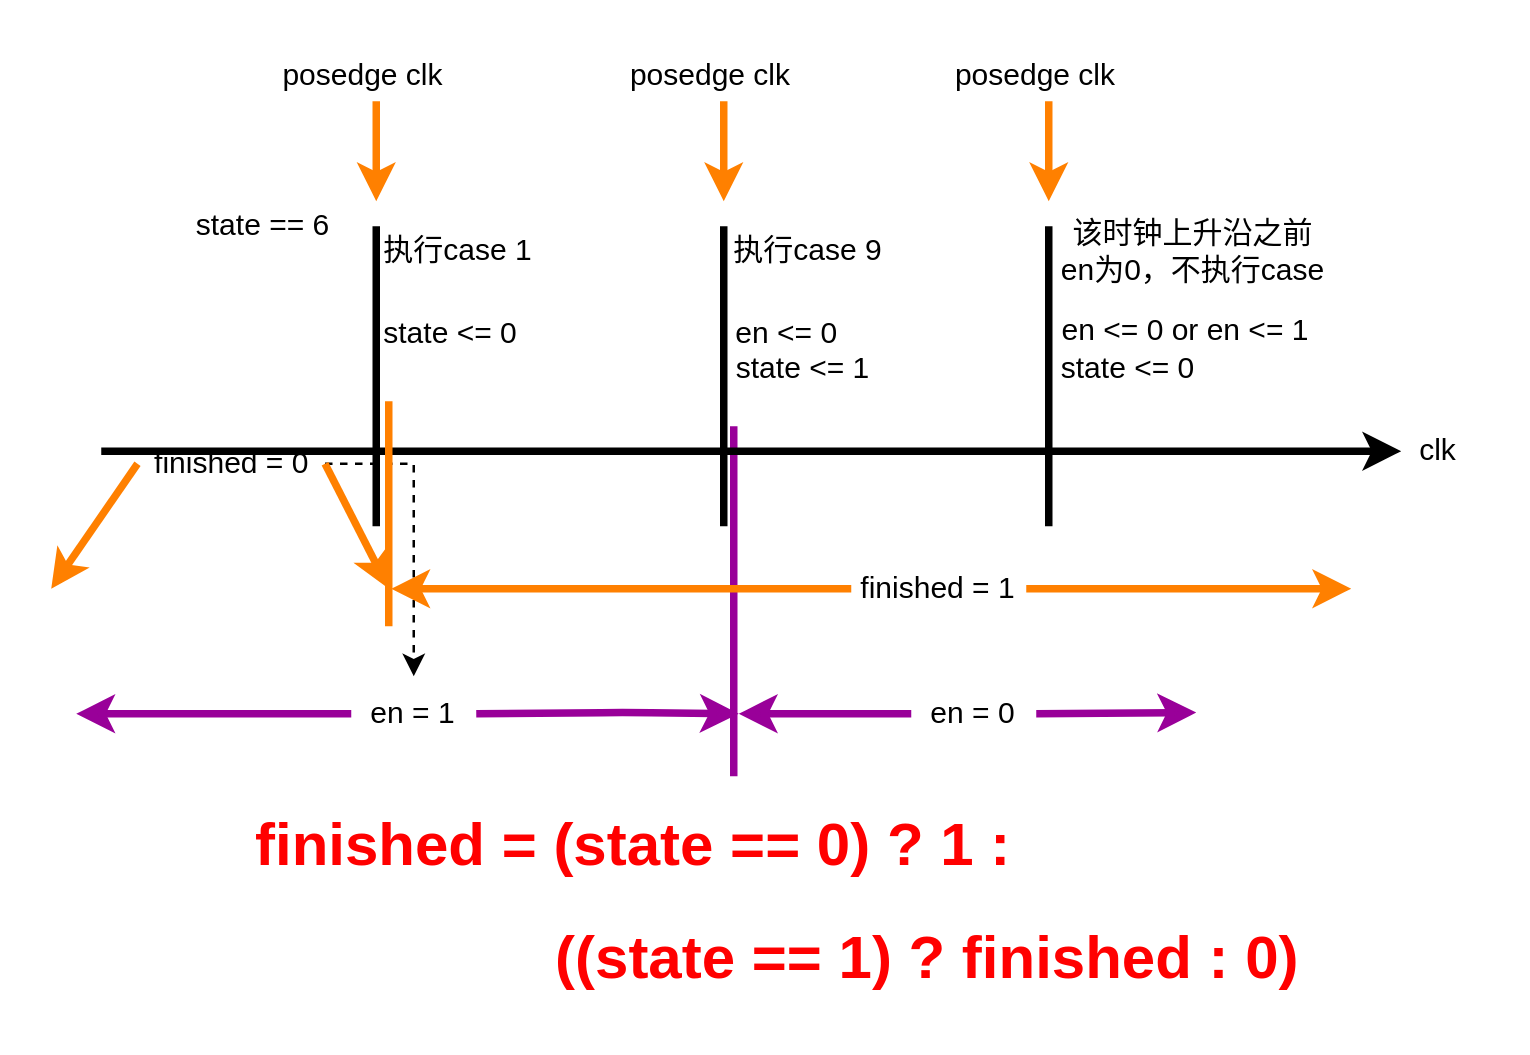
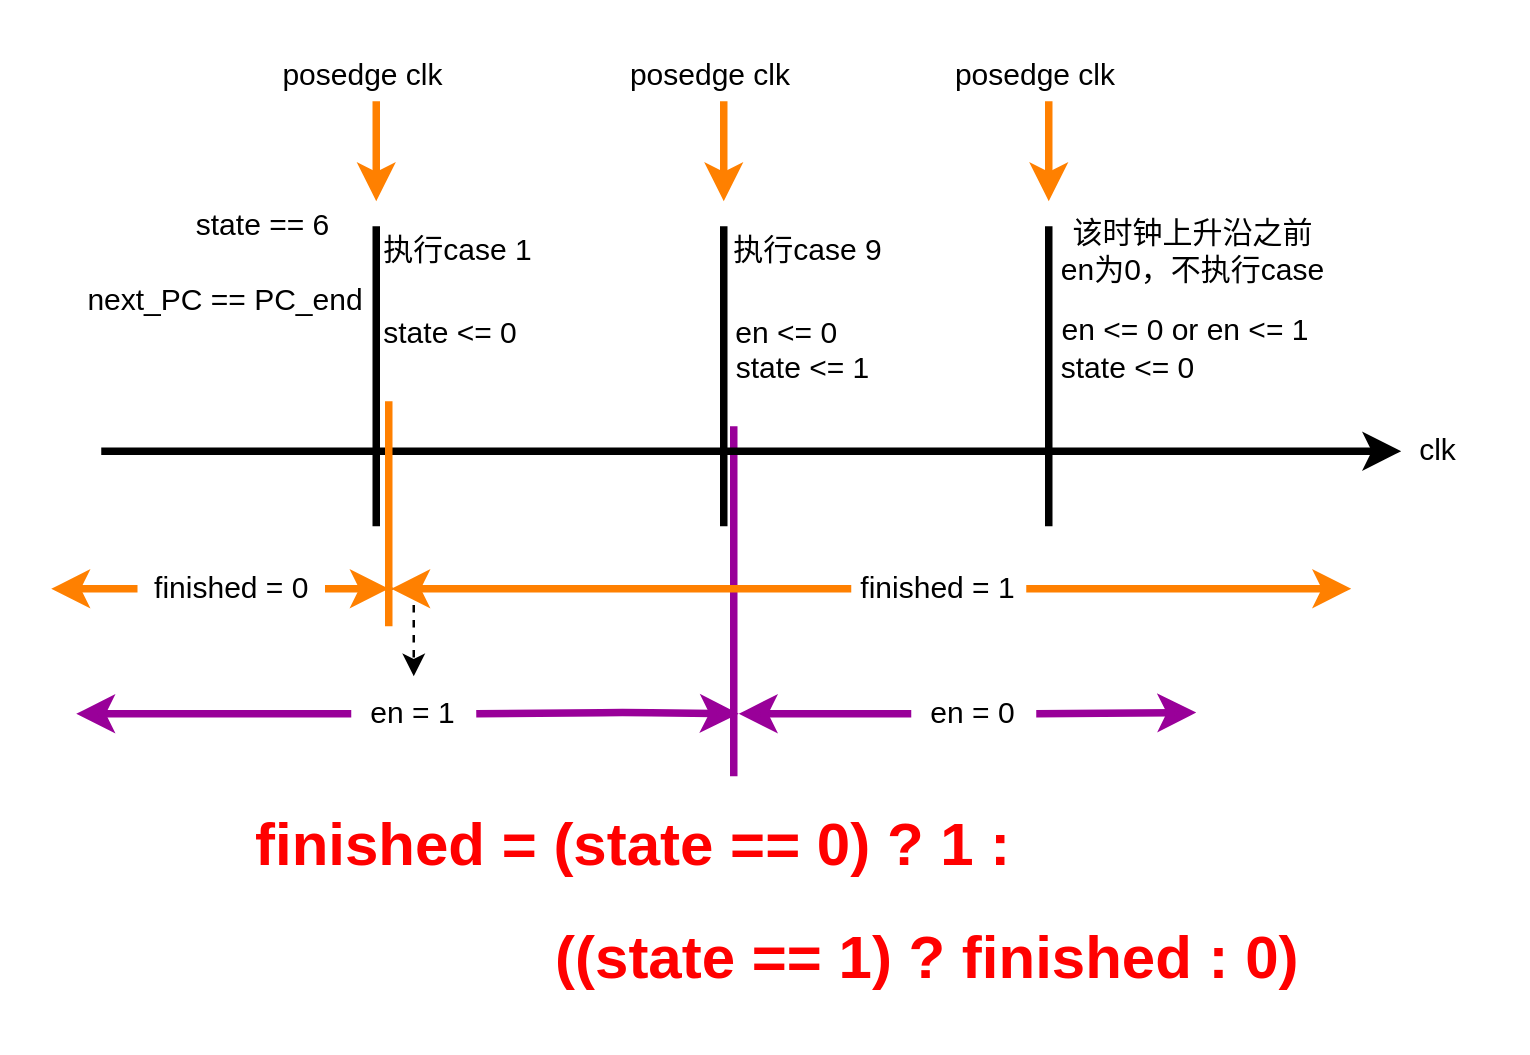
none -> (226, 301)
(231, 464) -> (231, 589)
